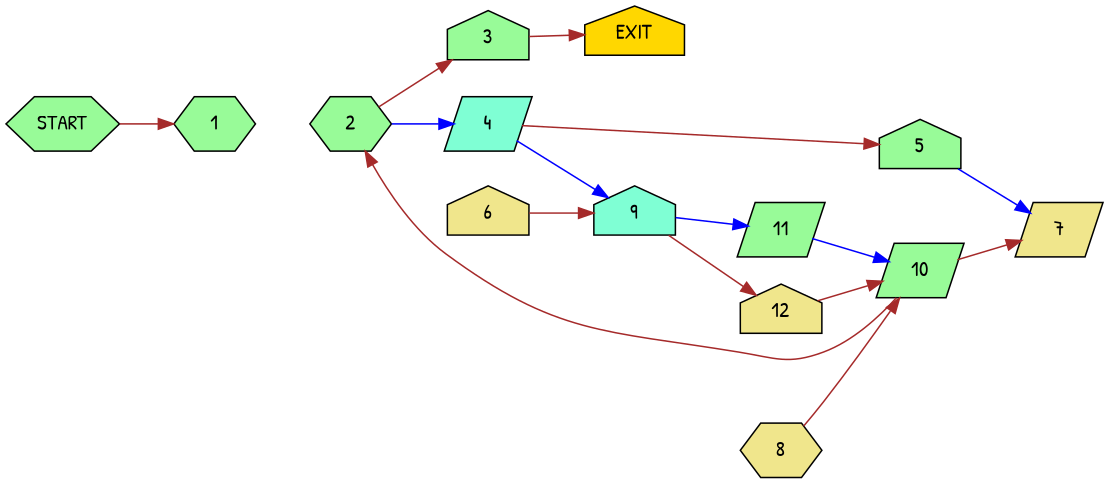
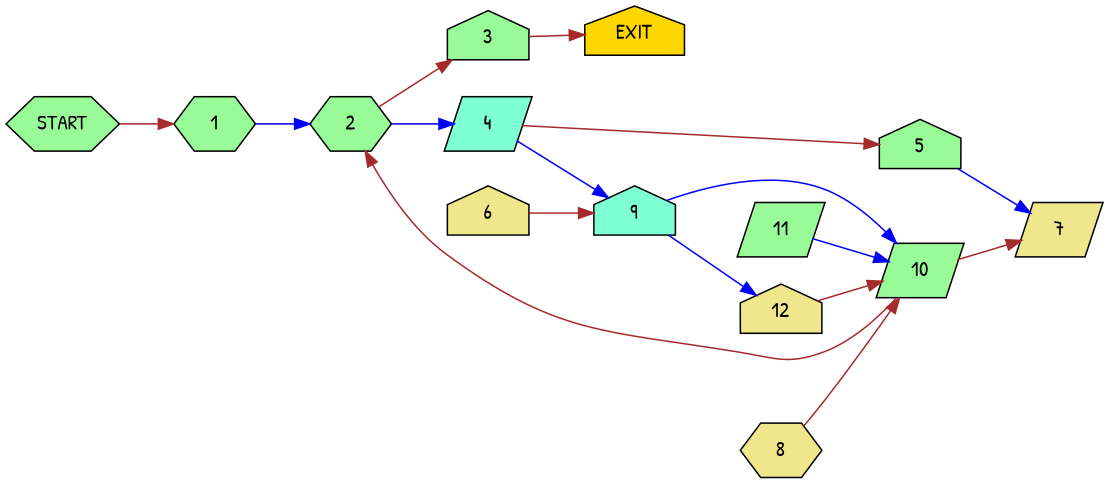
none -> (275, 124)
(704, 221) -> (783, 181)
(706, 261) -> (706, 261)
